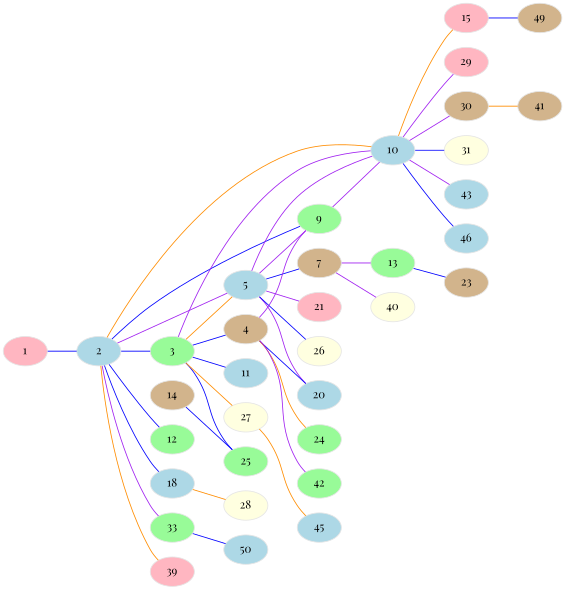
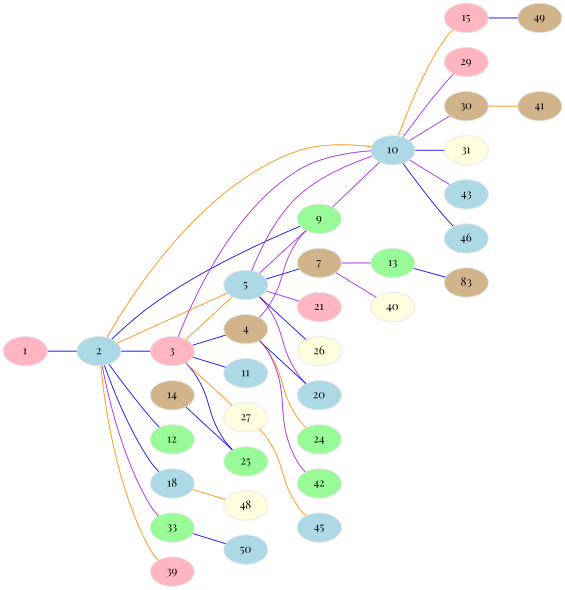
(466, 283) -> (466, 283)
(172, 318) -> (172, 318)
(172, 351) -> (172, 351)
(246, 506) -> (246, 506)
